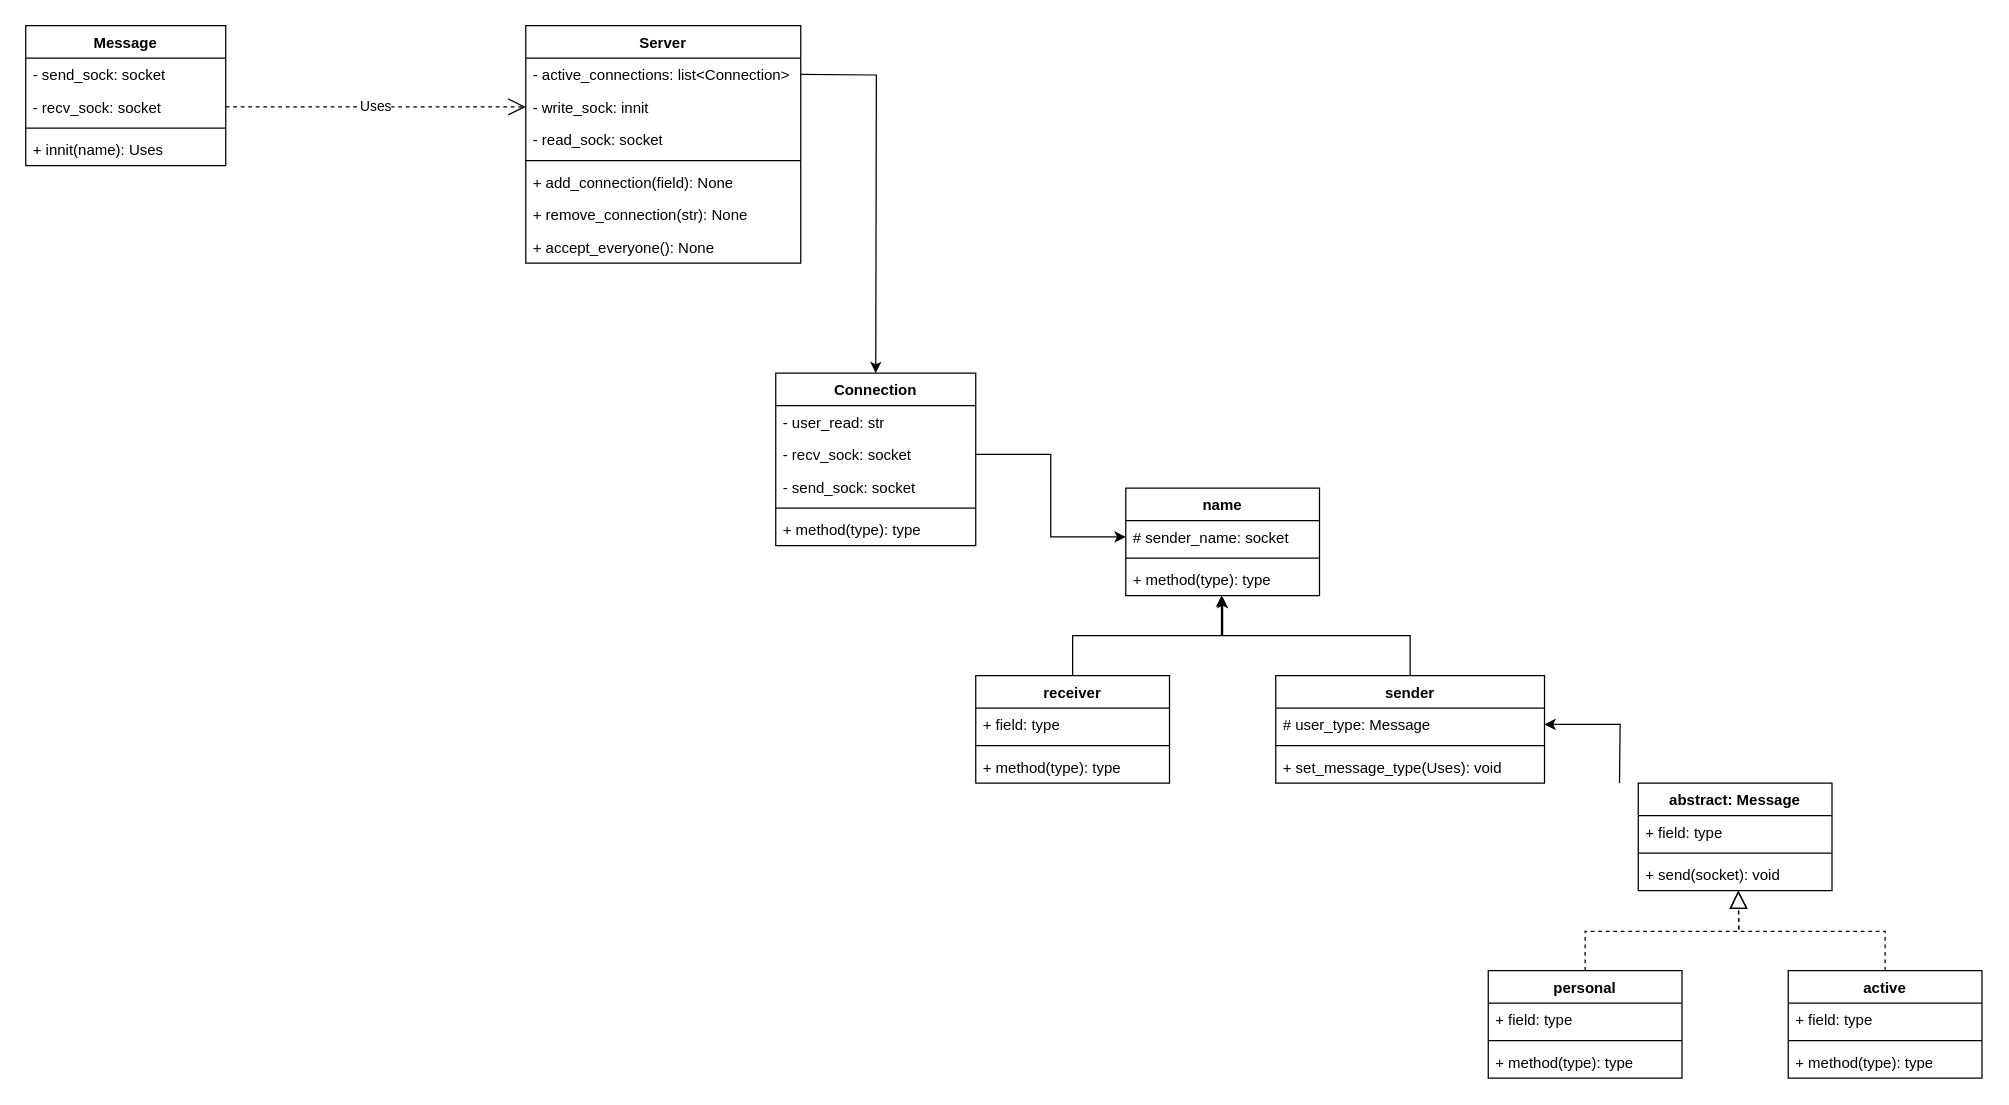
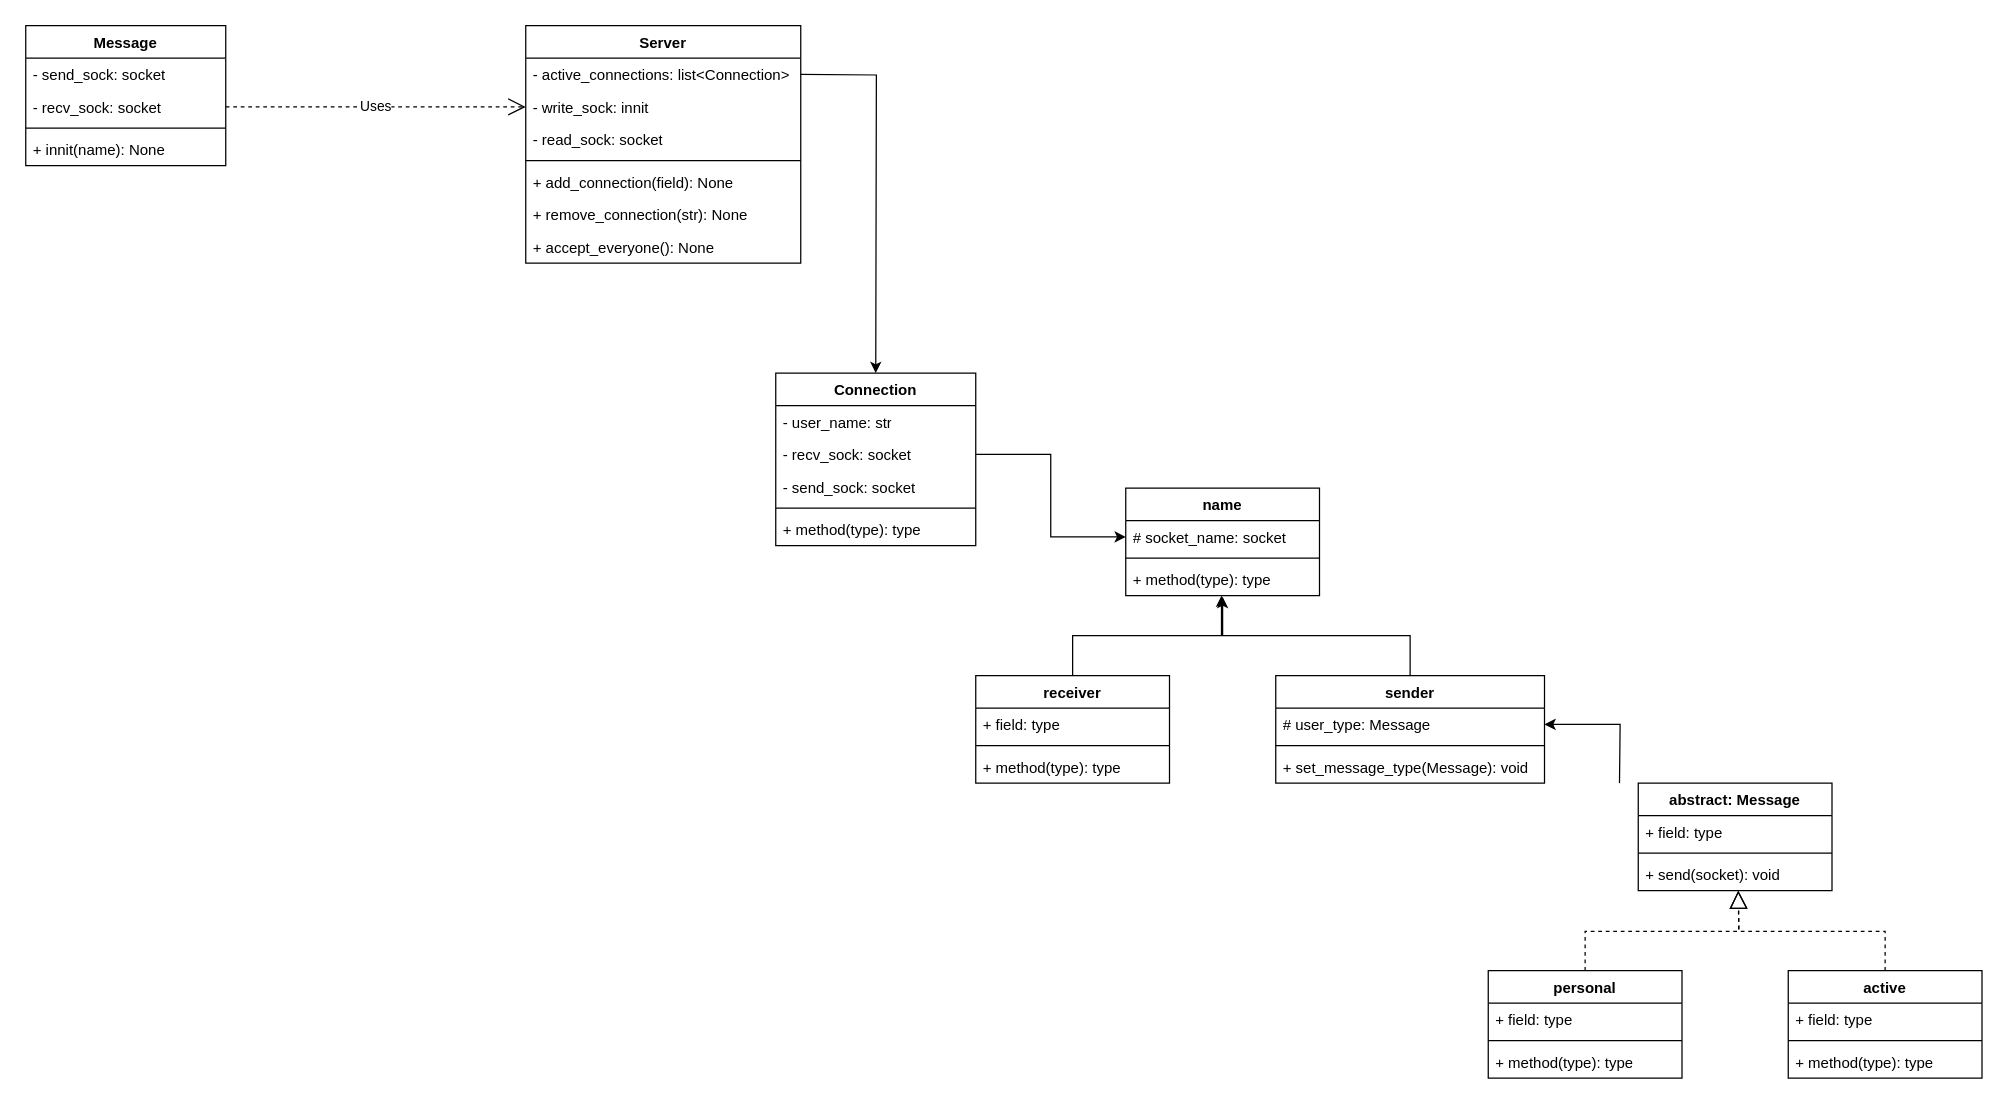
(103, 151) -> (103, 151)
(844, 423) -> (844, 423)
(1215, 538) -> (1215, 538)
(1401, 768) -> (1411, 777)
